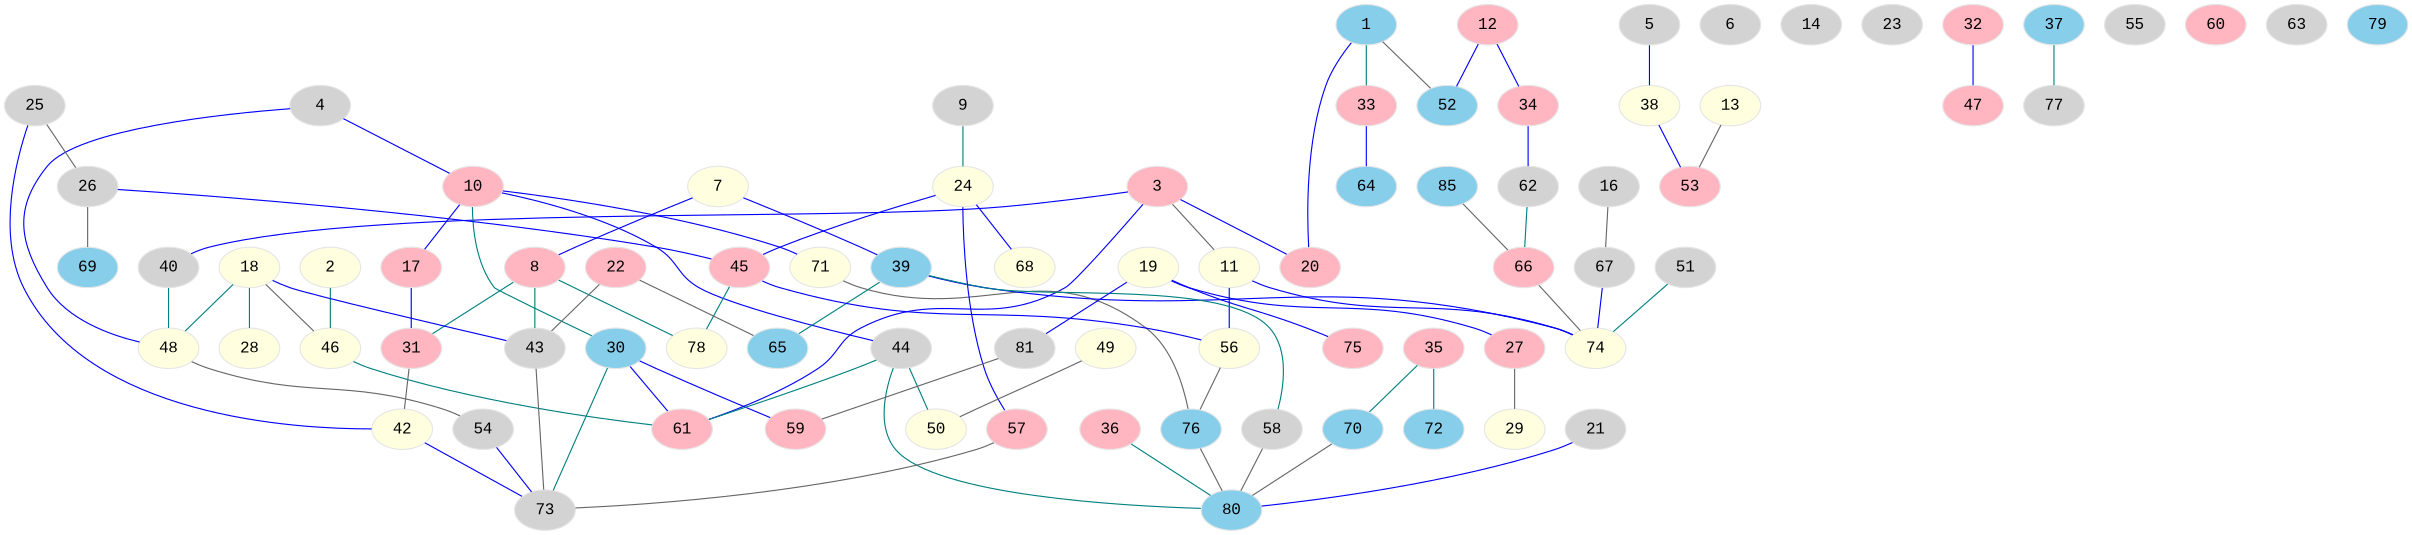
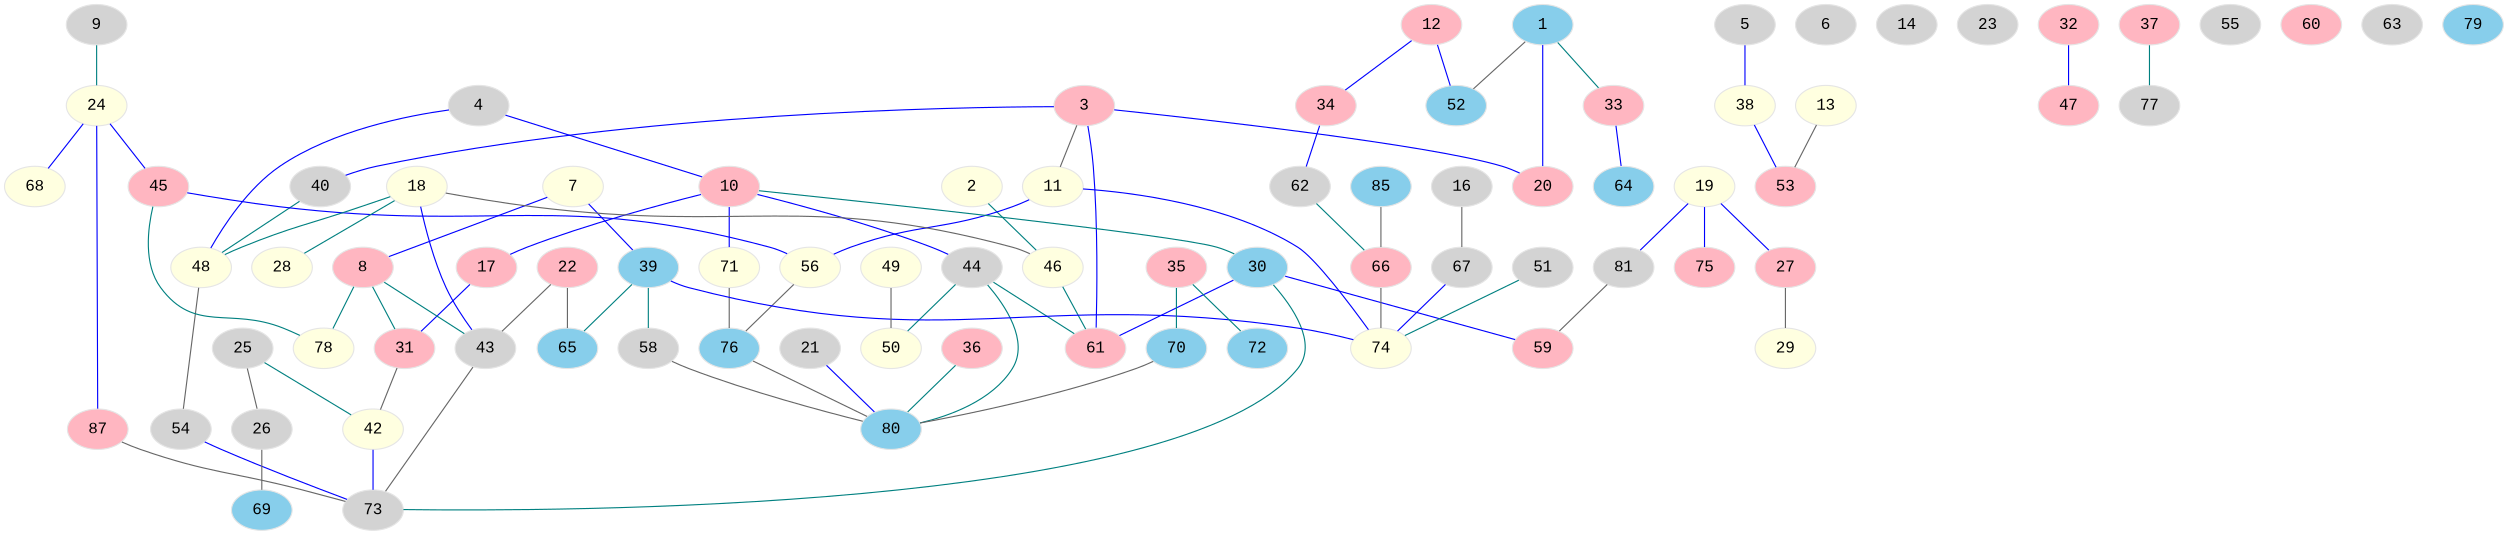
(2054, 25) -> (2149, 25)
(416, 215) -> none
(102, 368) -> (308, 389)
(1017, 429) -> (98, 429)
